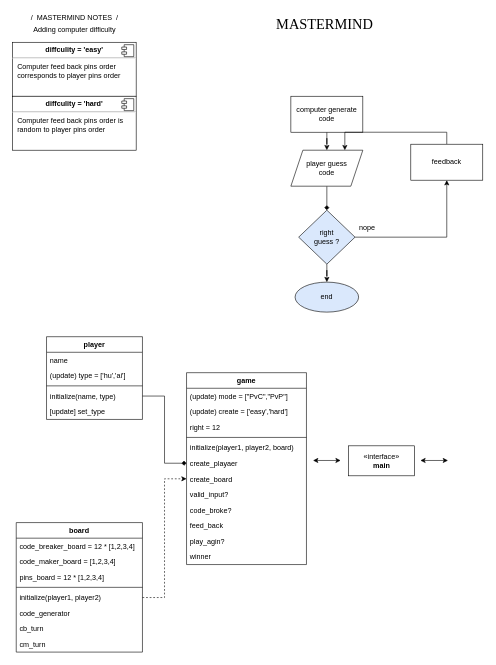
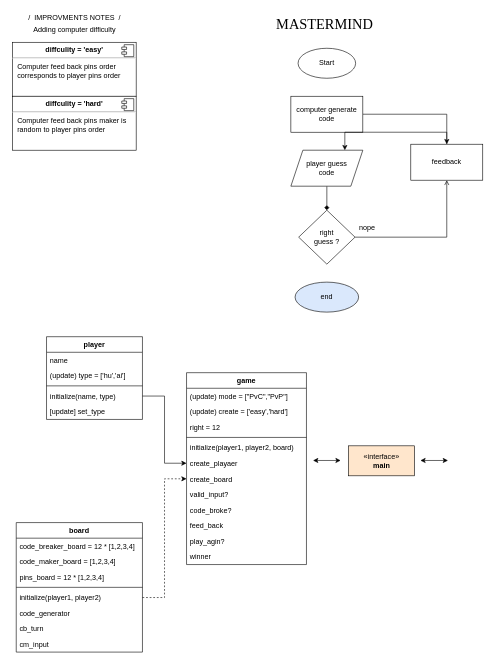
(74, 18) -> (74, 18)
none -> (327, 63)
(70, 96) -> (70, 96)
(327, 141) -> (413, 114)
(447, 185) -> (447, 184)
(327, 237) -> (327, 237)
(327, 273) -> none
(381, 461) -> (381, 461)
(180, 464) -> (180, 464)
(33, 645) -> (34, 645)
